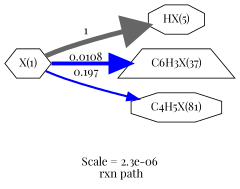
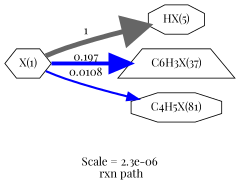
(85, 57) -> (85, 57)
(85, 73) -> (85, 73)
